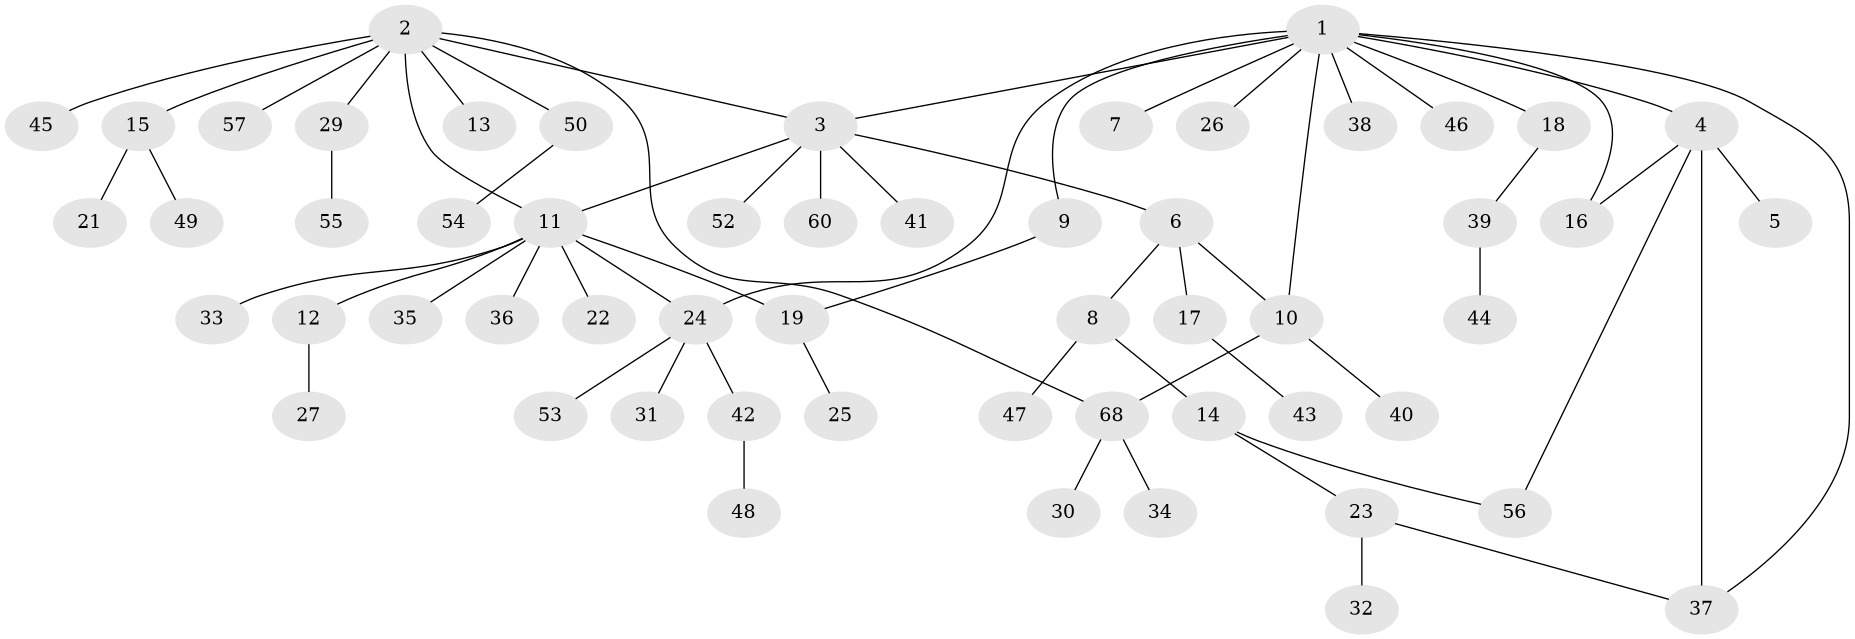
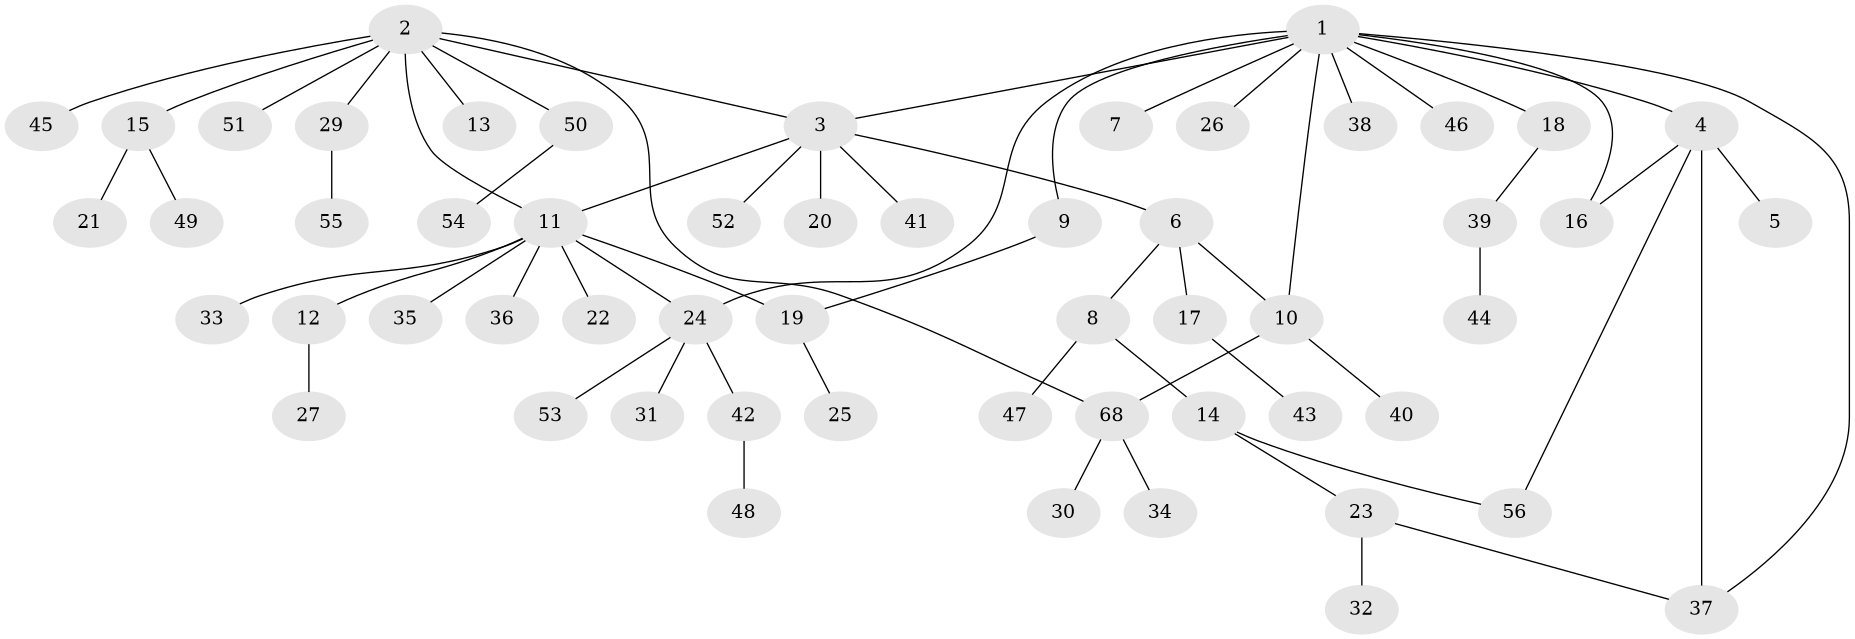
(235, 126) -> (235, 126)
(821, 223) -> (821, 223)
